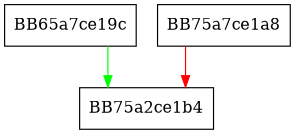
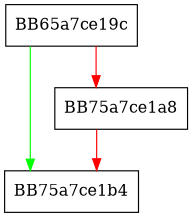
none -> (96, 61)
(147, 108) -> (72, 192)
